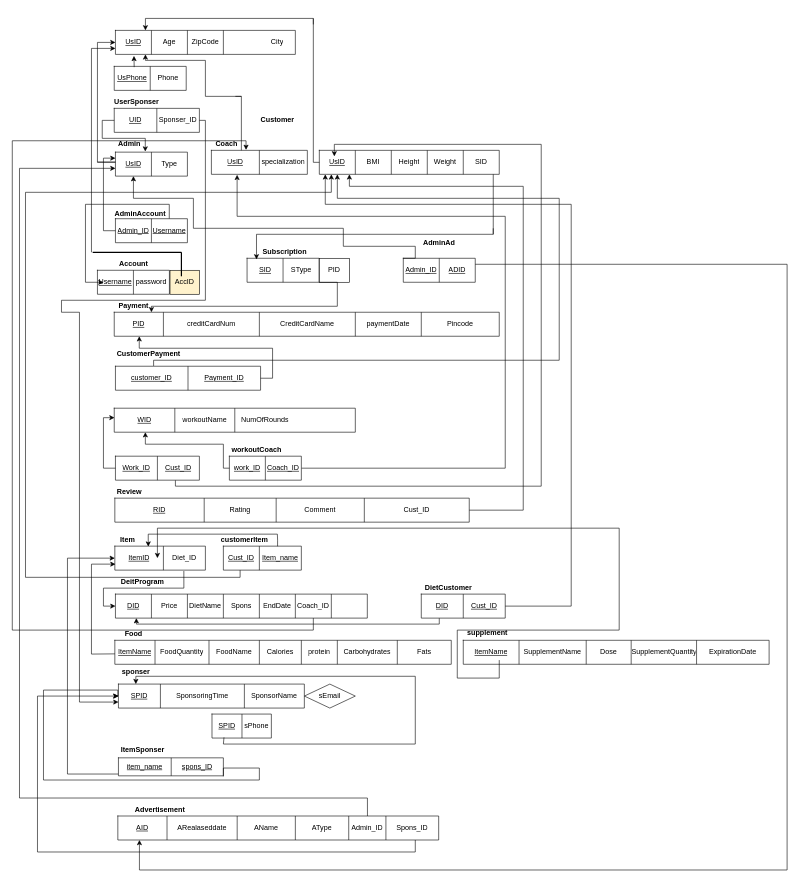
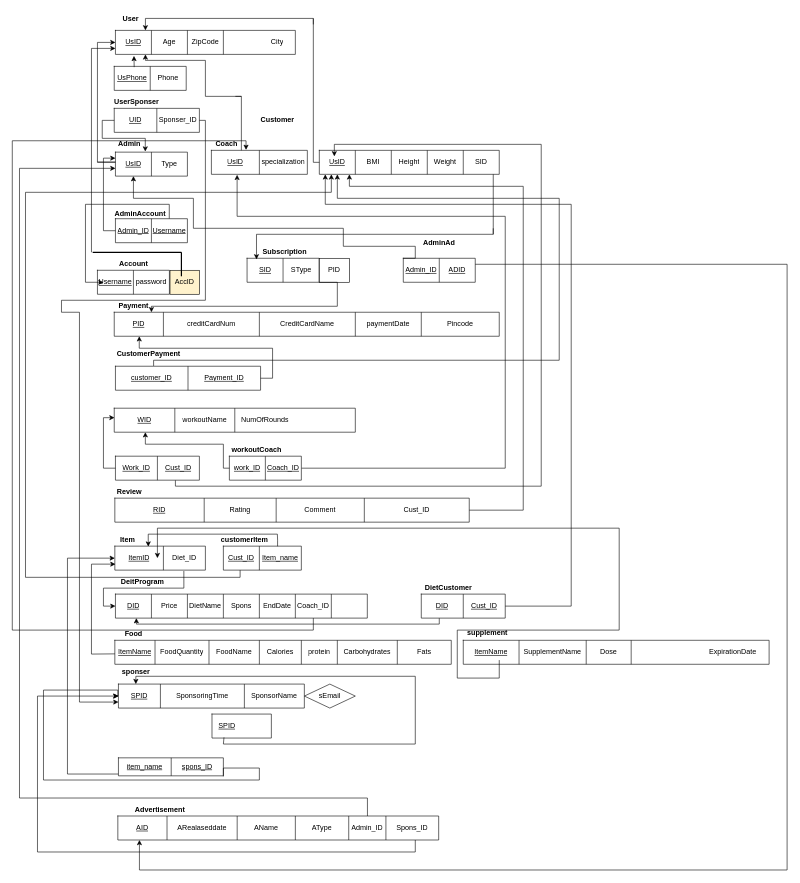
none -> (131, 18)
(664, 653) -> none
(257, 726) -> none
(143, 750) -> none
